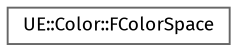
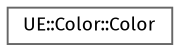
(119, 26) -> (90, 26)
